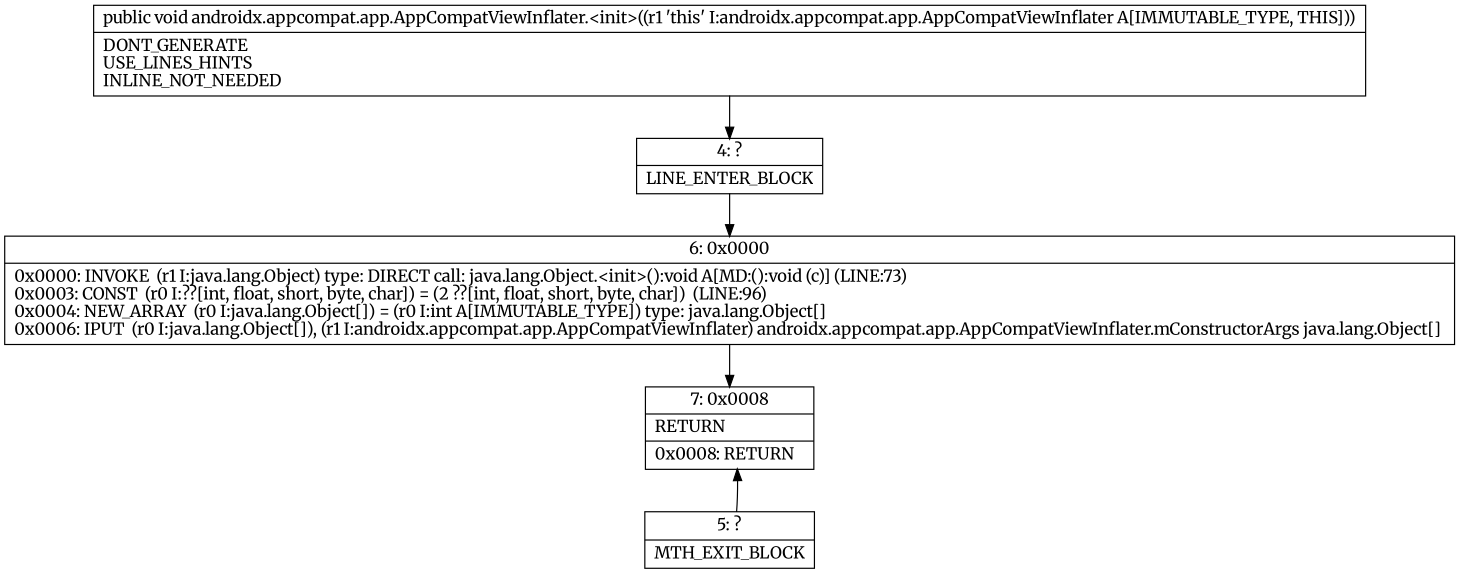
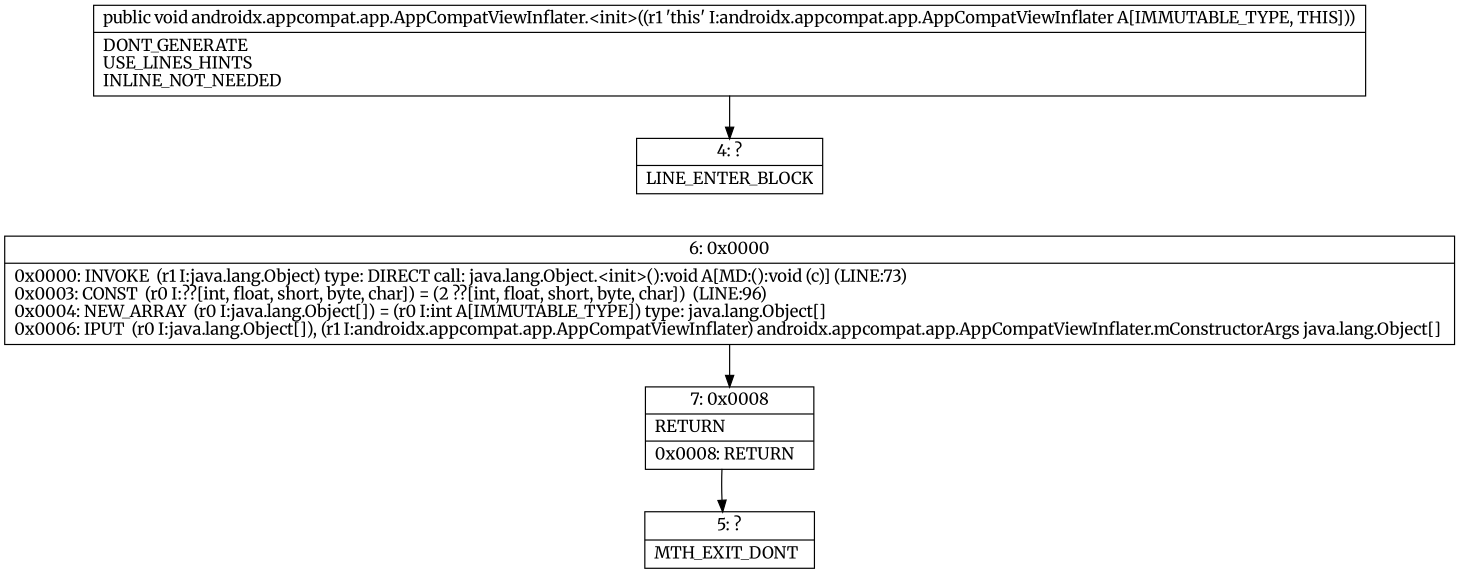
(730, 209) -> none
(737, 496) -> (722, 484)
(730, 554) -> (727, 554)
